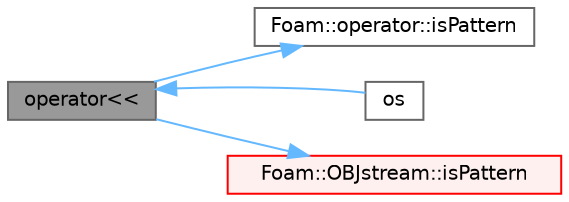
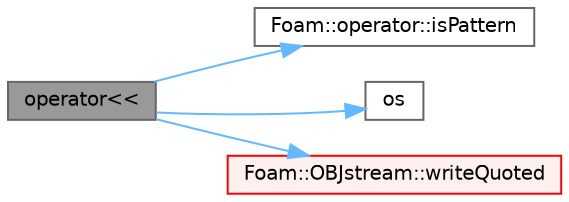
(271, 88) -> (251, 114)
(394, 175) -> (394, 175)
